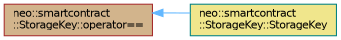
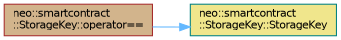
(177, 13) -> (166, 27)
